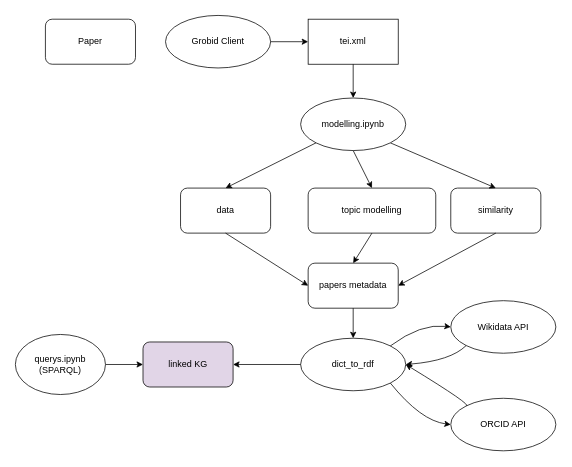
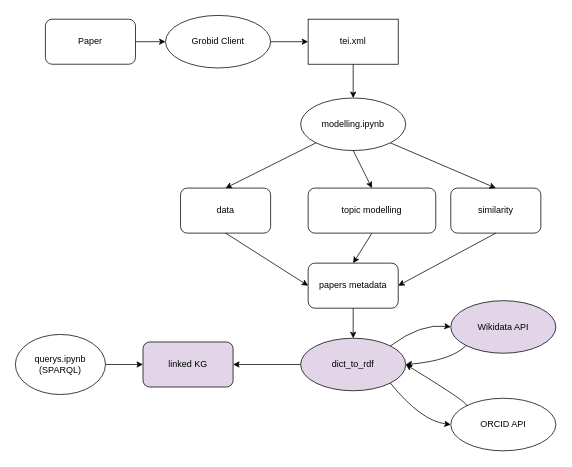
none -> (147, 42)
(503, 327) -> (503, 327)
(353, 364) -> (353, 364)
